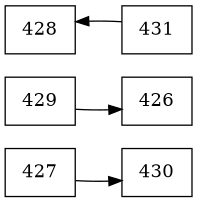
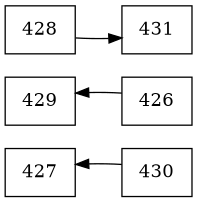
(105, 21) -> (92, 39)
(92, 110) -> (105, 92)
(92, 181) -> (105, 164)
